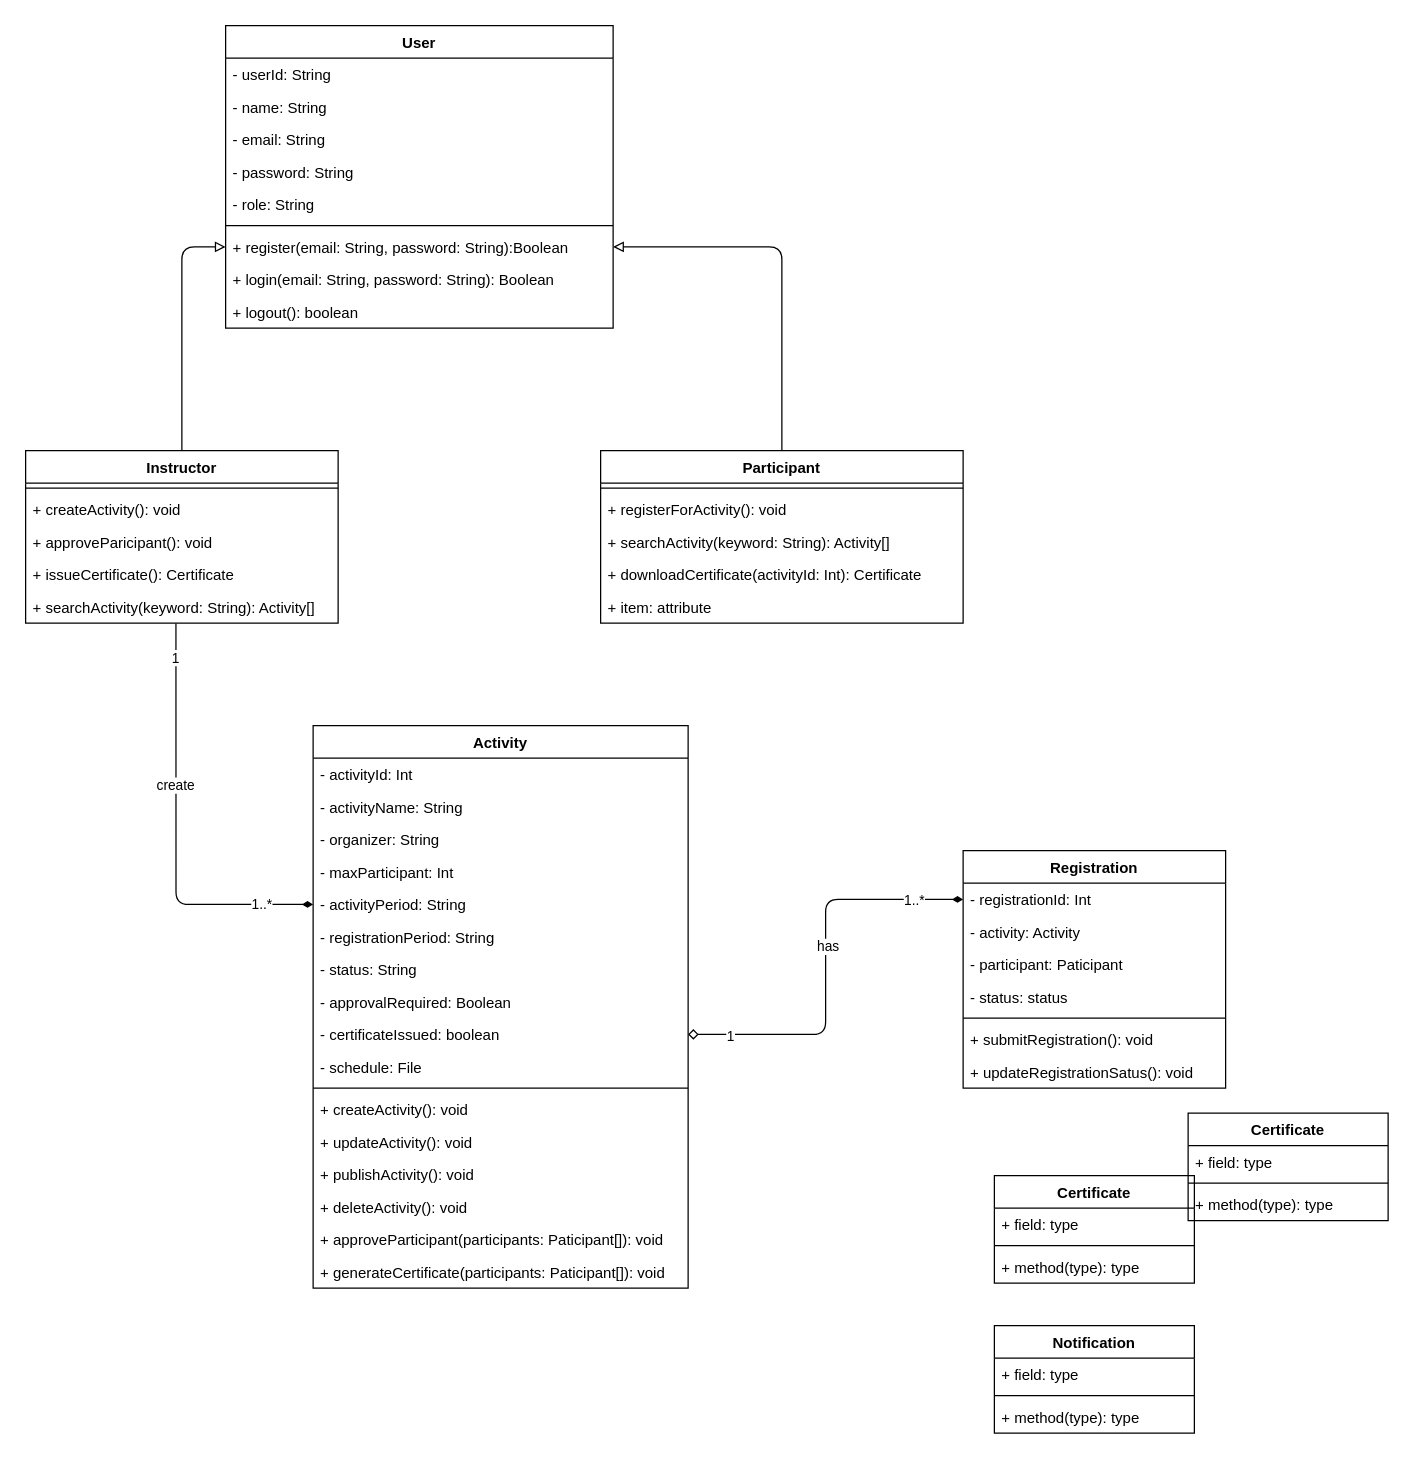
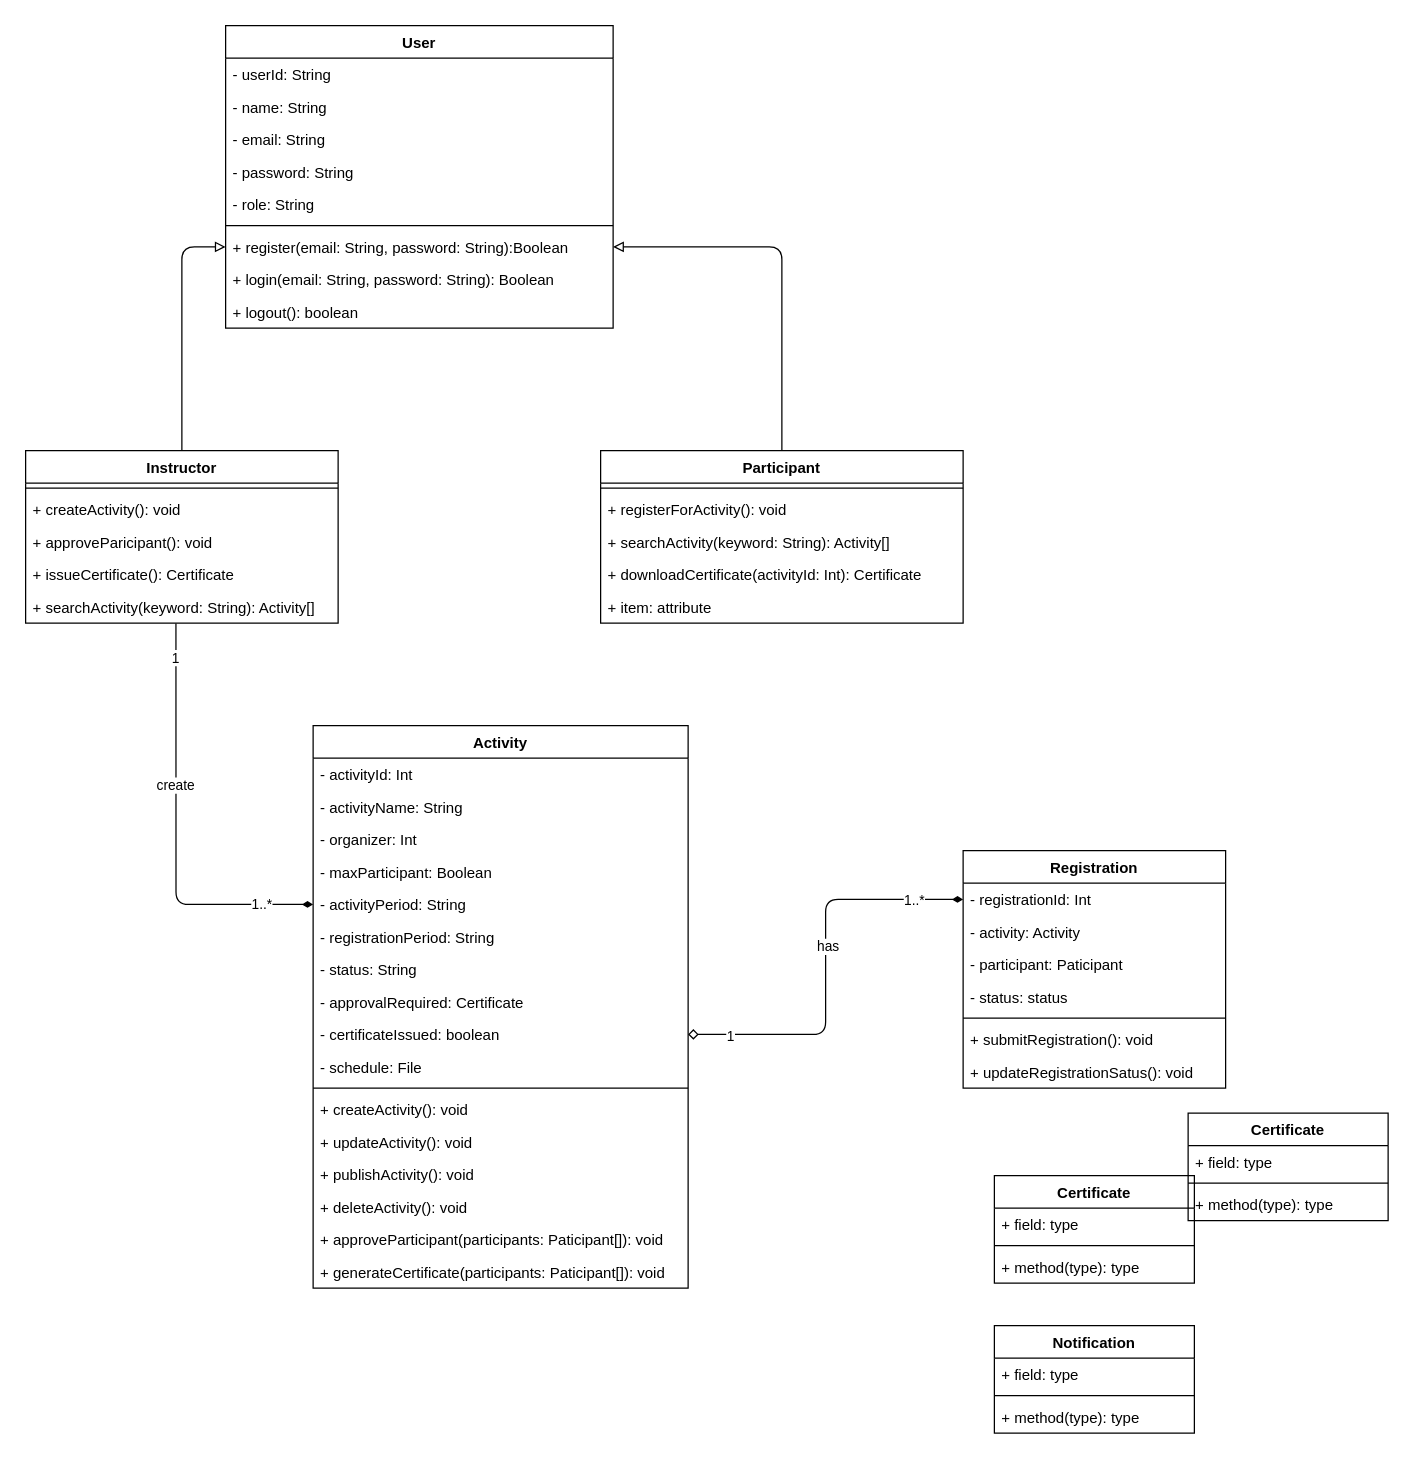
(390, 840) -> (379, 840)
(398, 873) -> (413, 873)
(422, 1003) -> (437, 1003)
